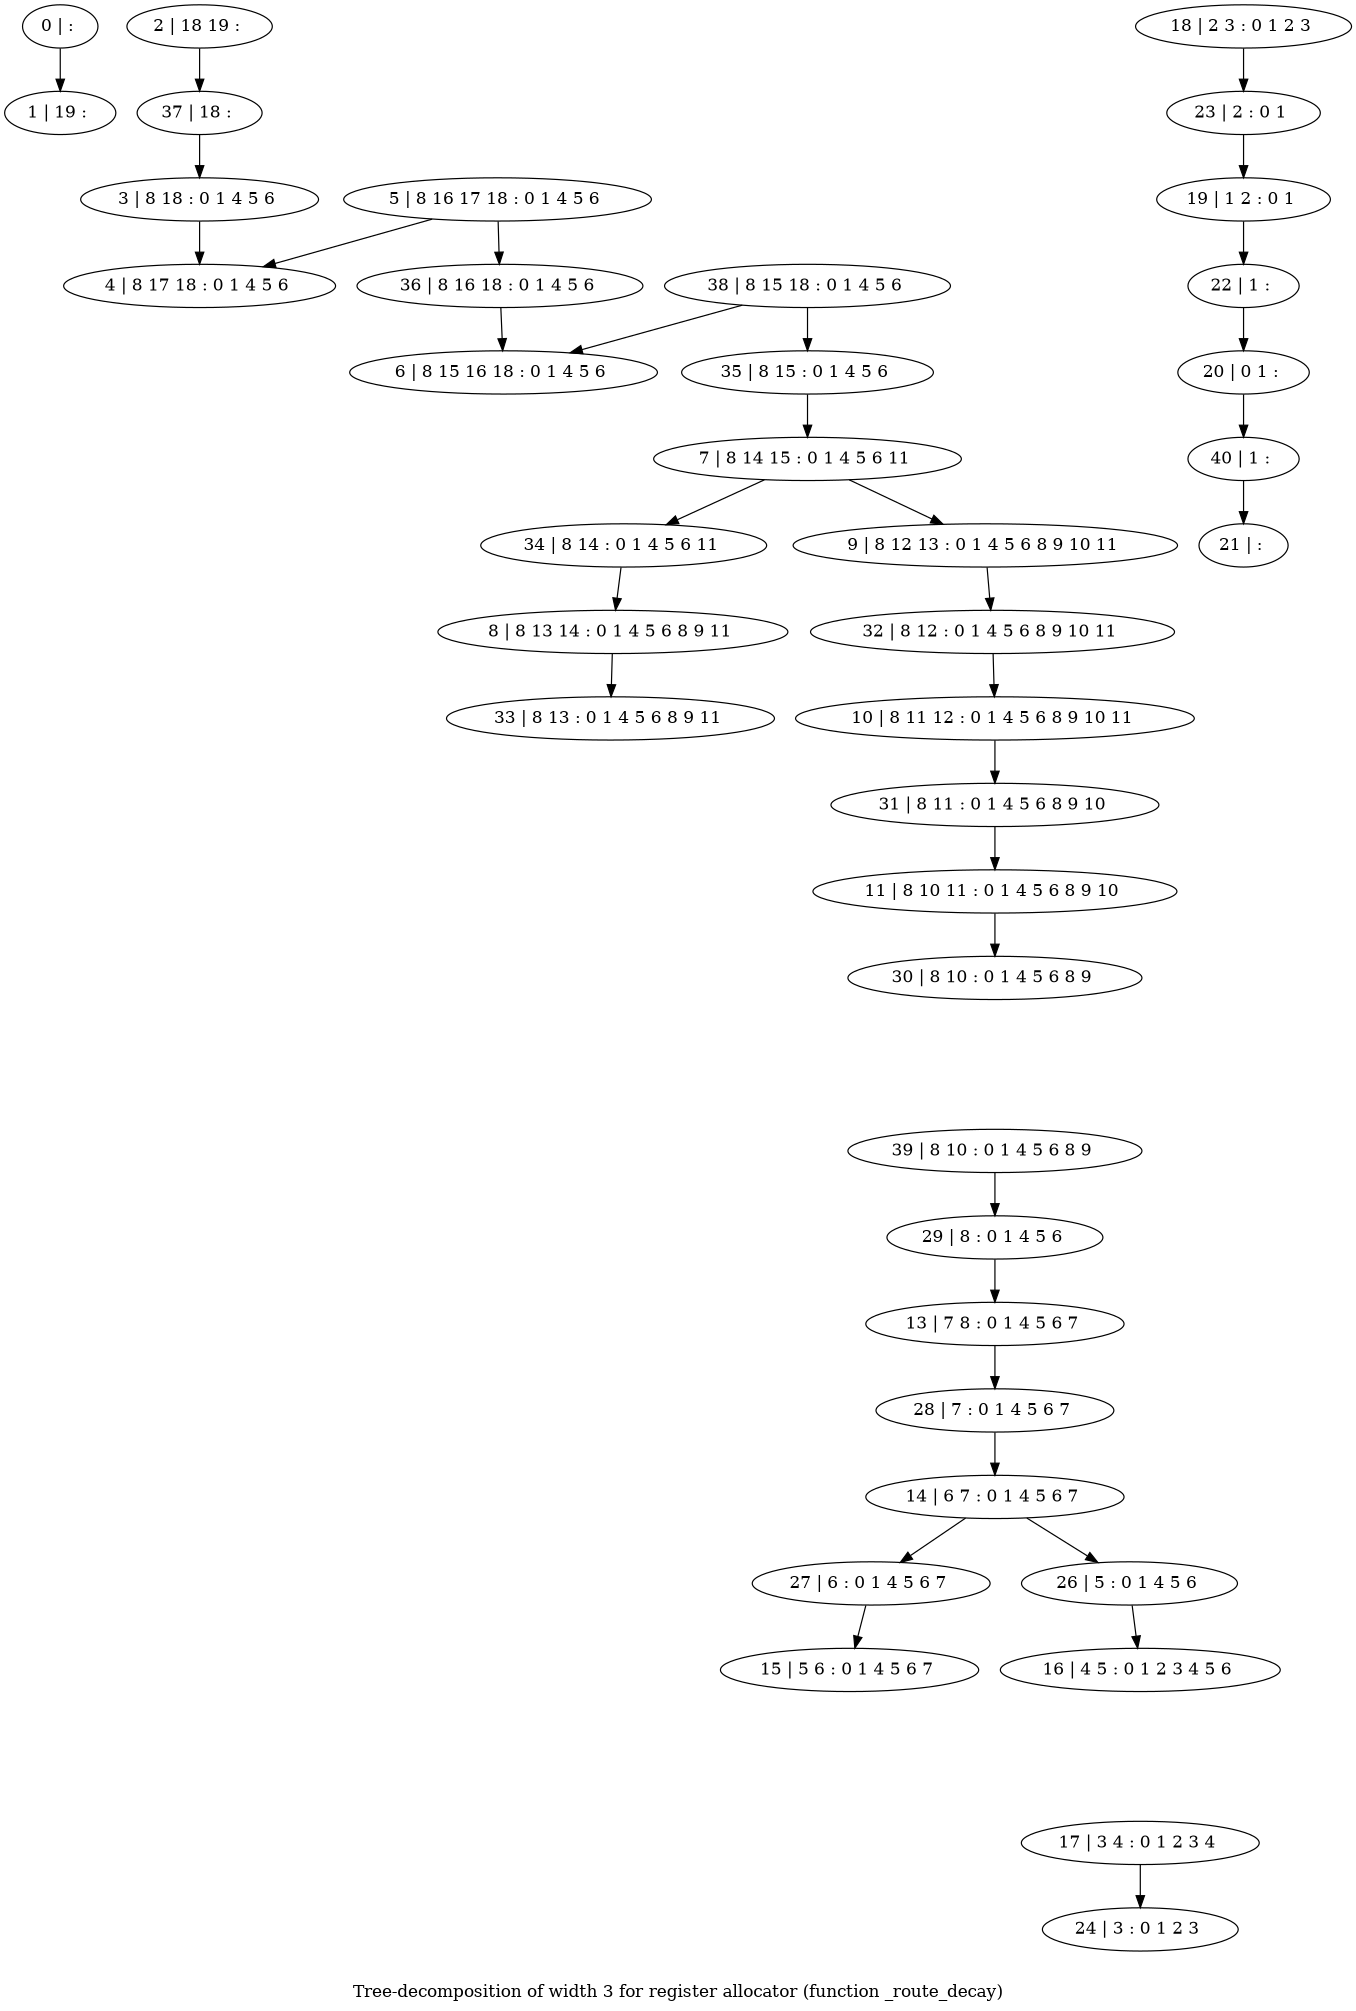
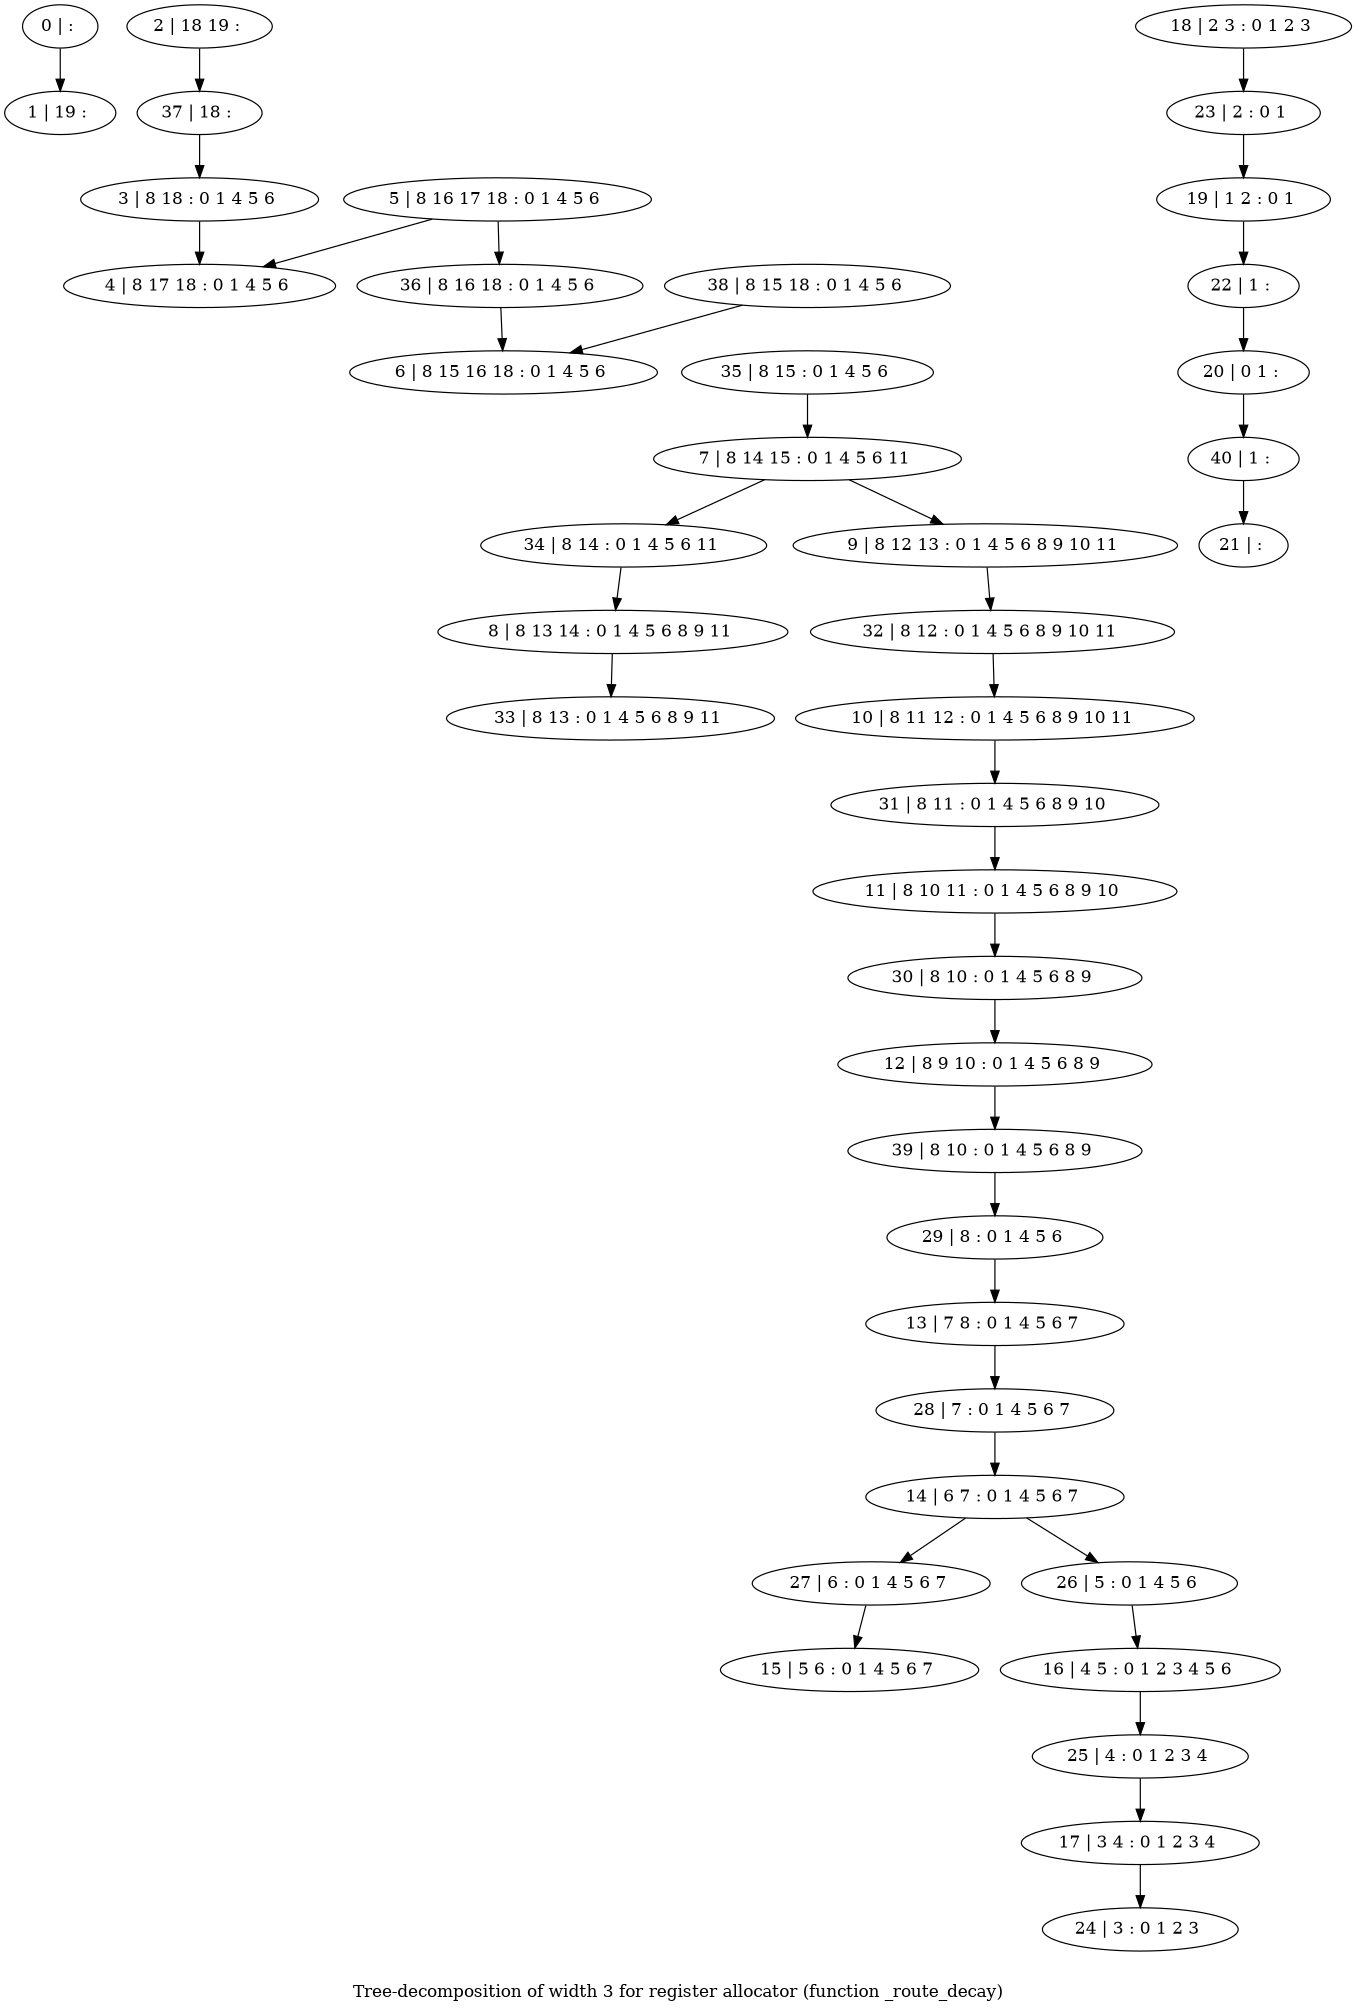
(808, 323) -> none
none -> (995, 1064)
none -> (1140, 1756)
